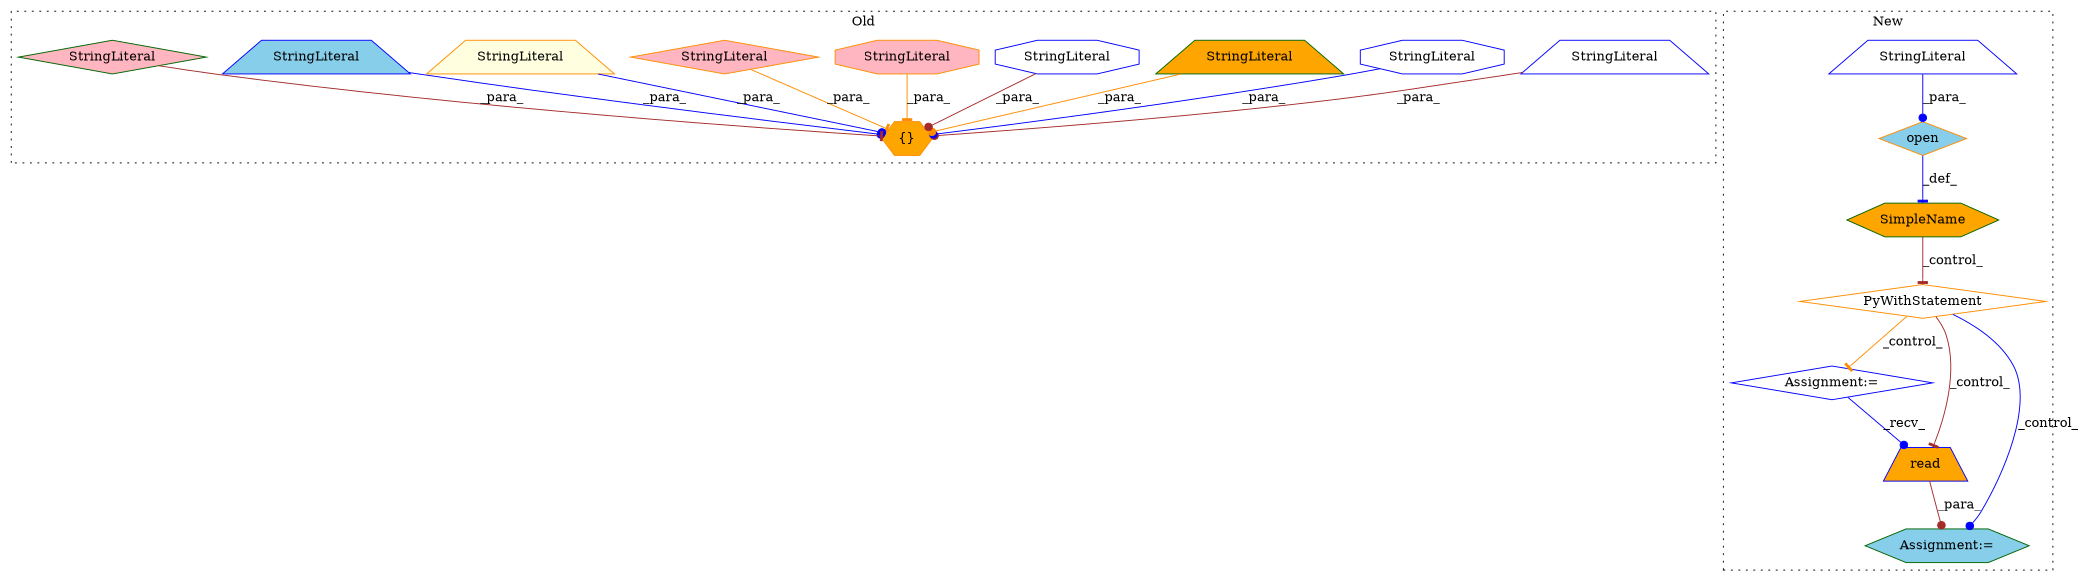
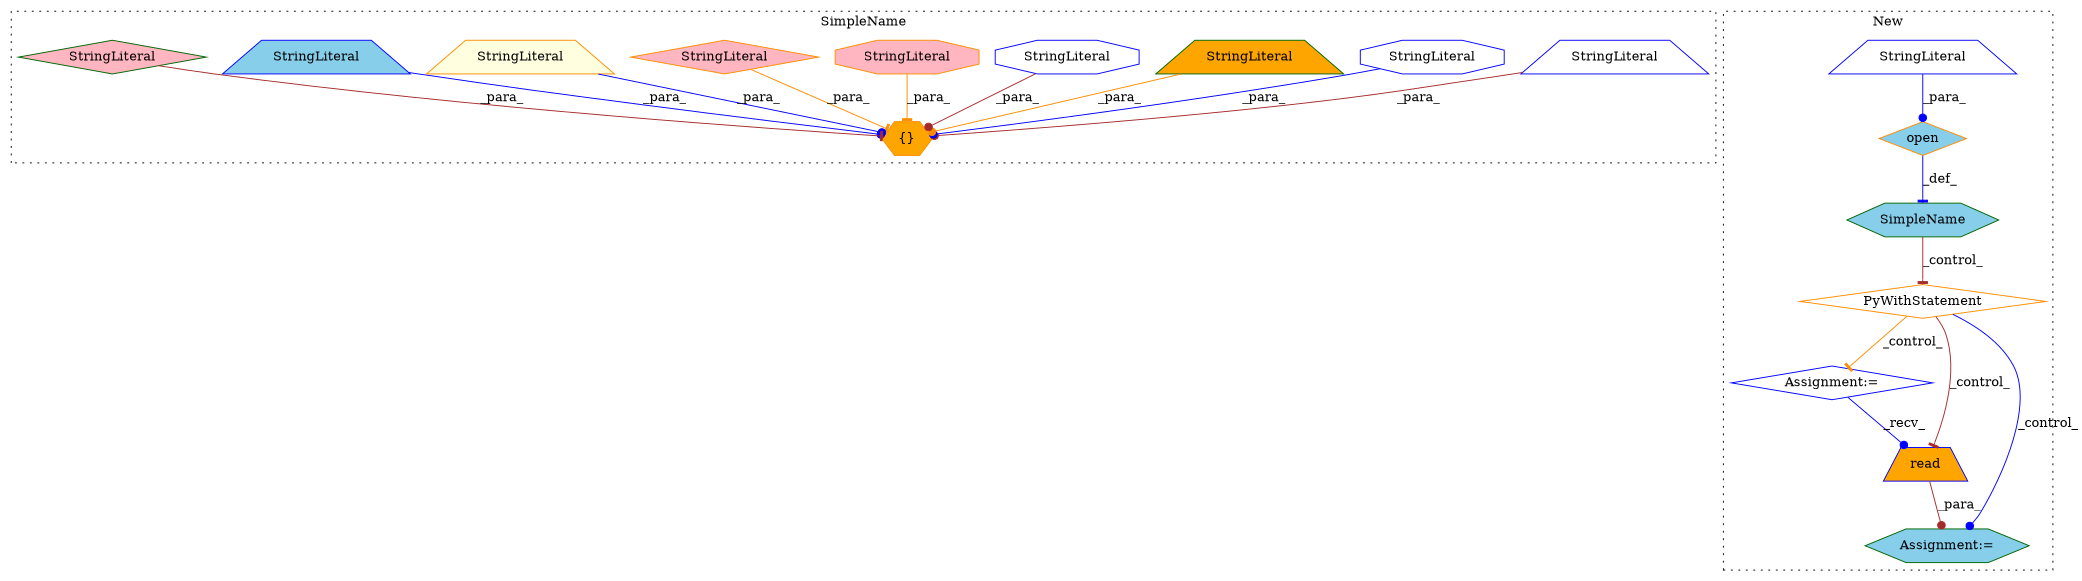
(864, 22) -> (864, 22)
(1923, 220) -> (1923, 220)
